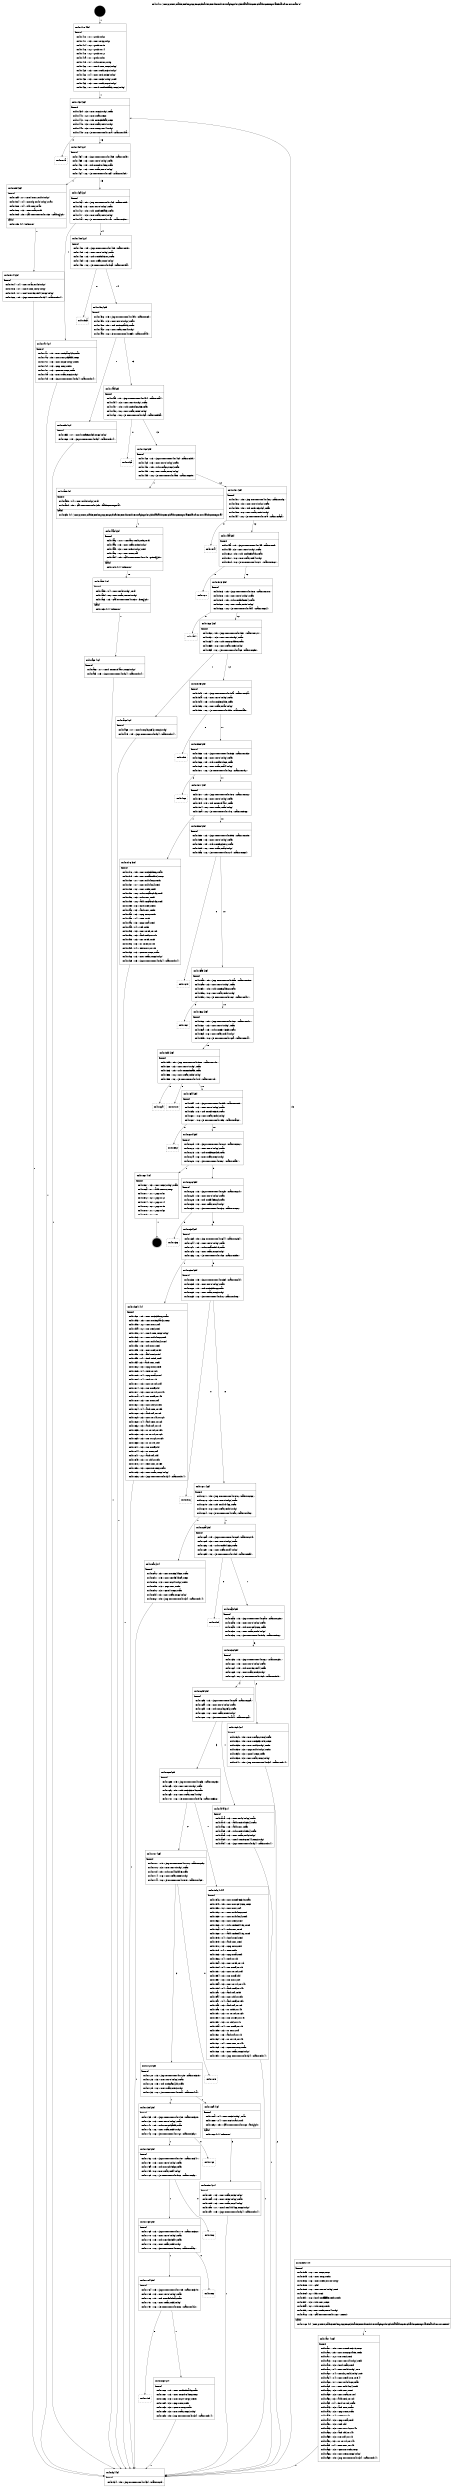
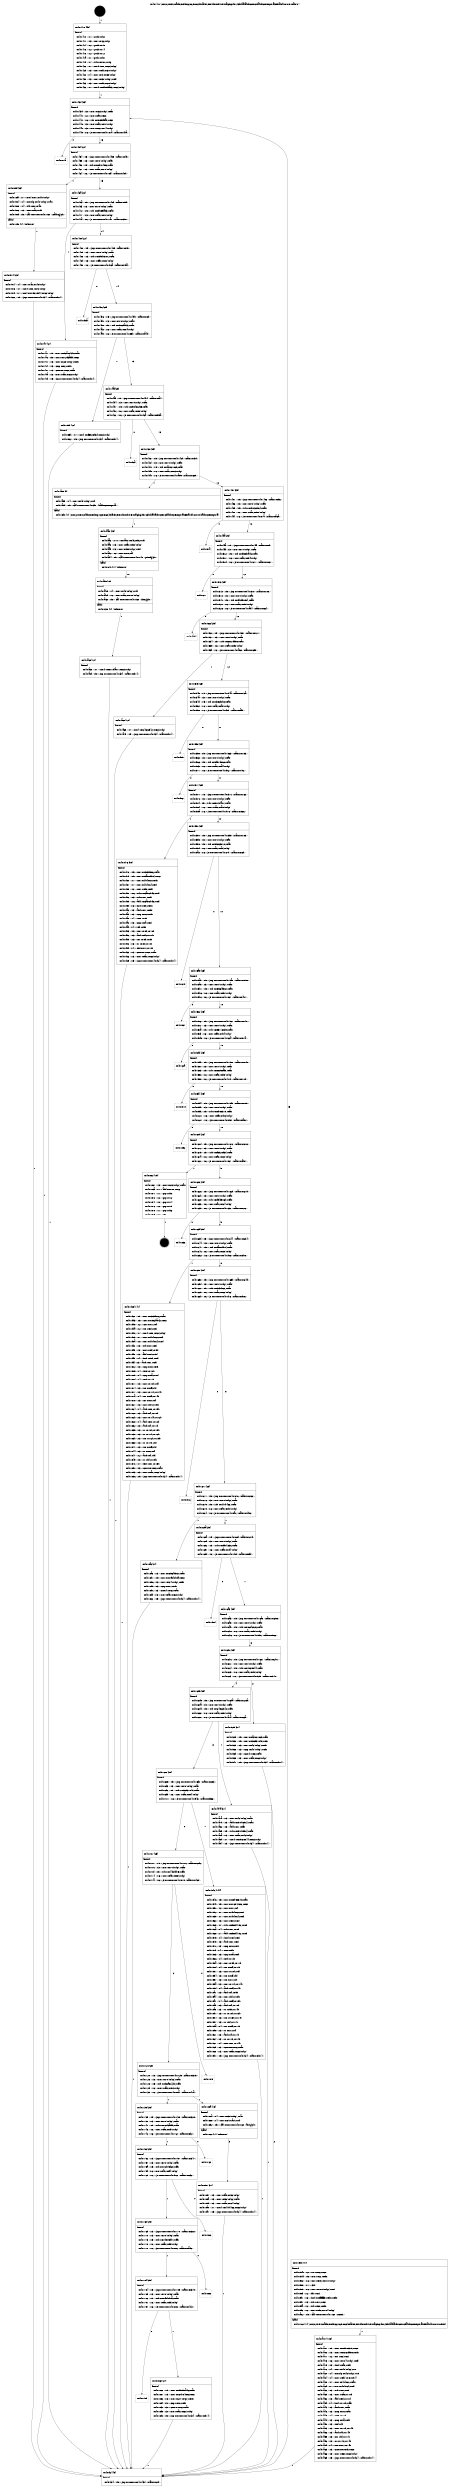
(164, 1092) -> (186, 1051)
